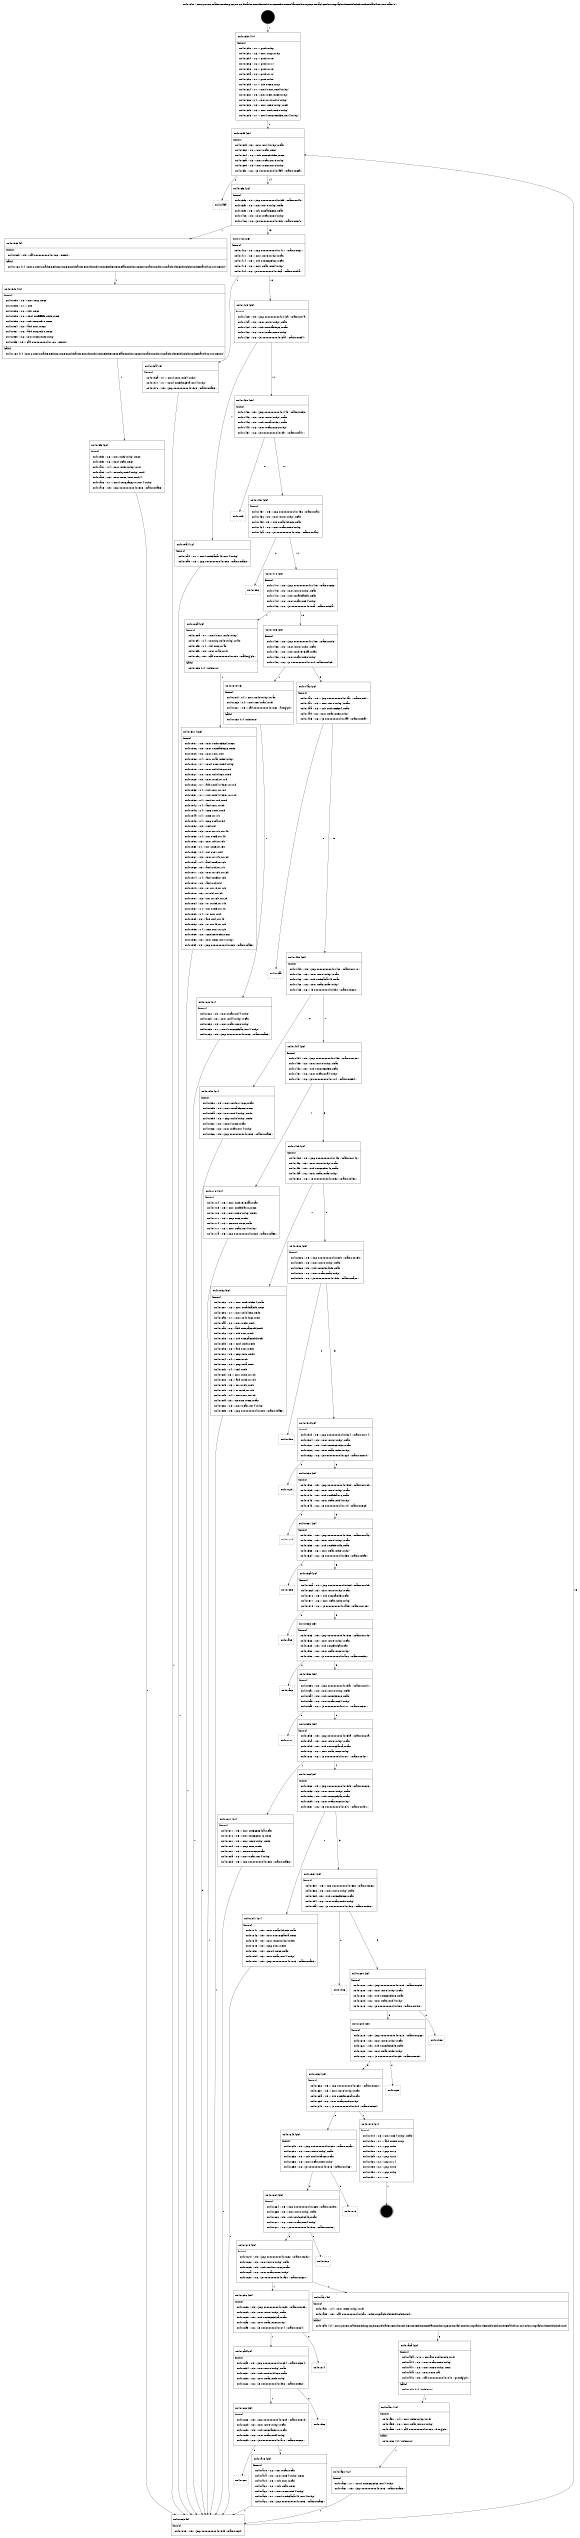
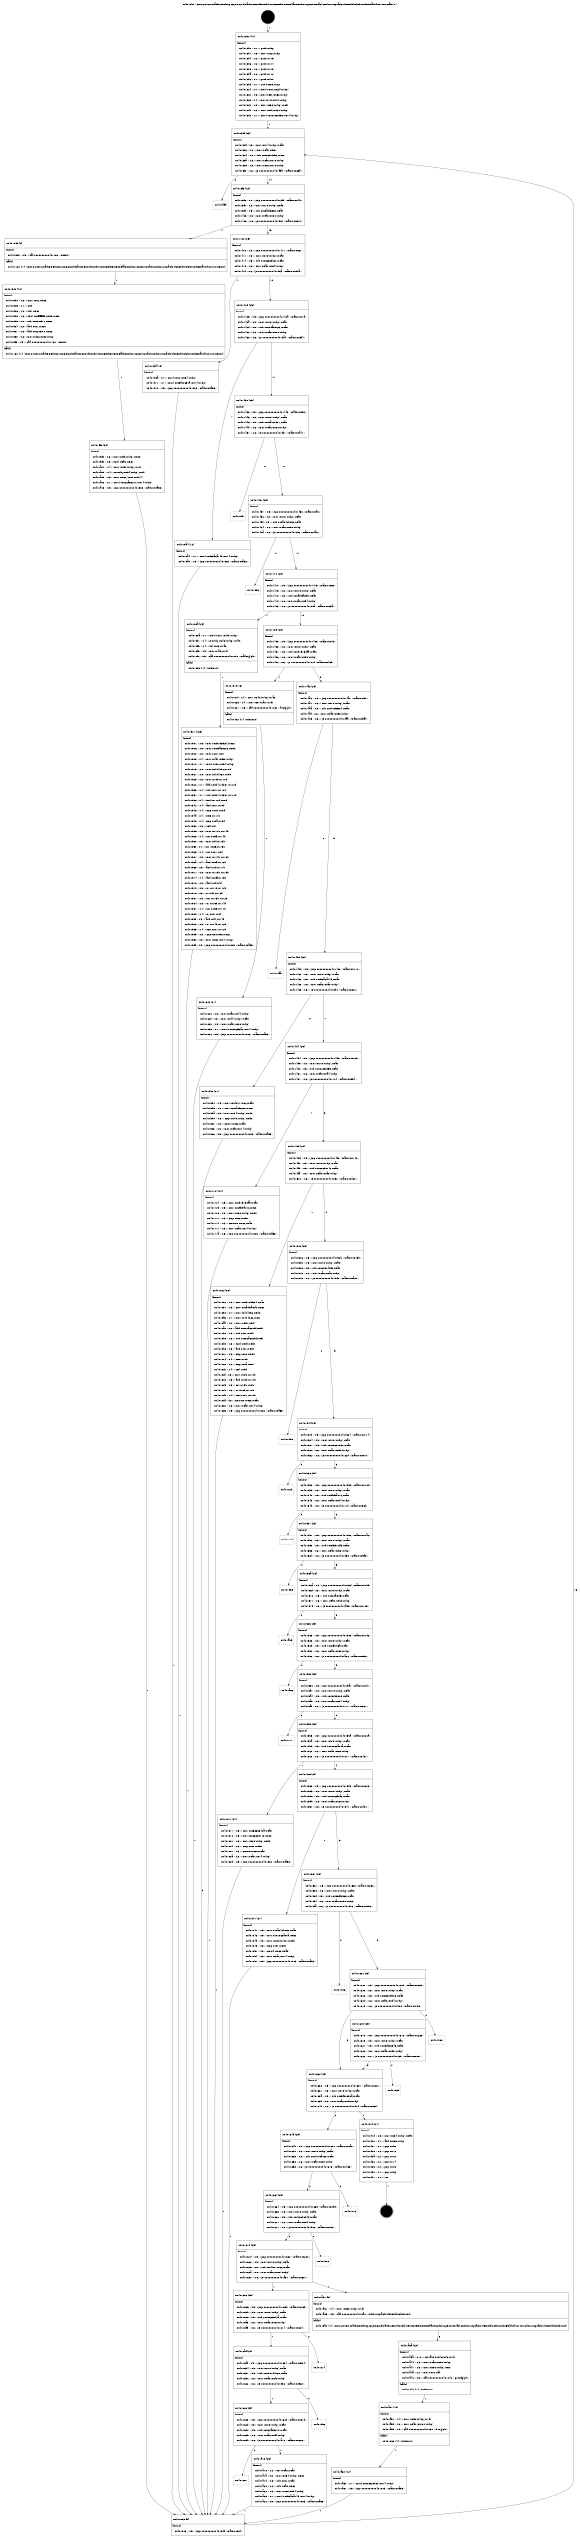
(388, 2014) -> (340, 2038)
